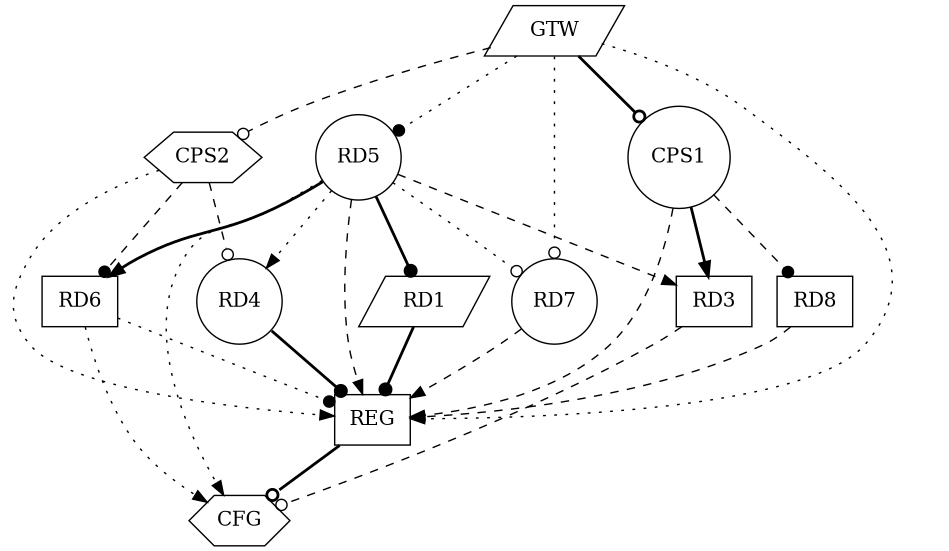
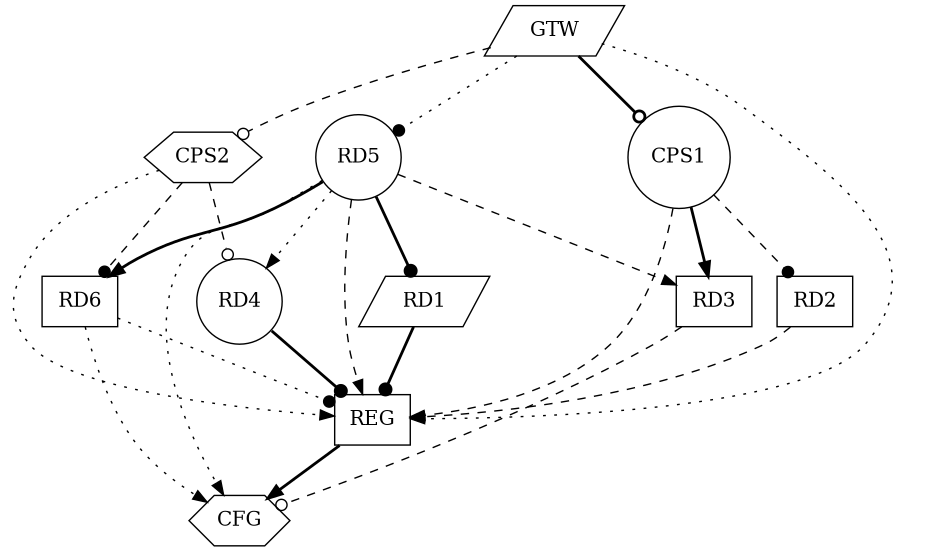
(554, 301) -> none
(815, 301) -> (815, 301)
(309, 468) -> (309, 468)
